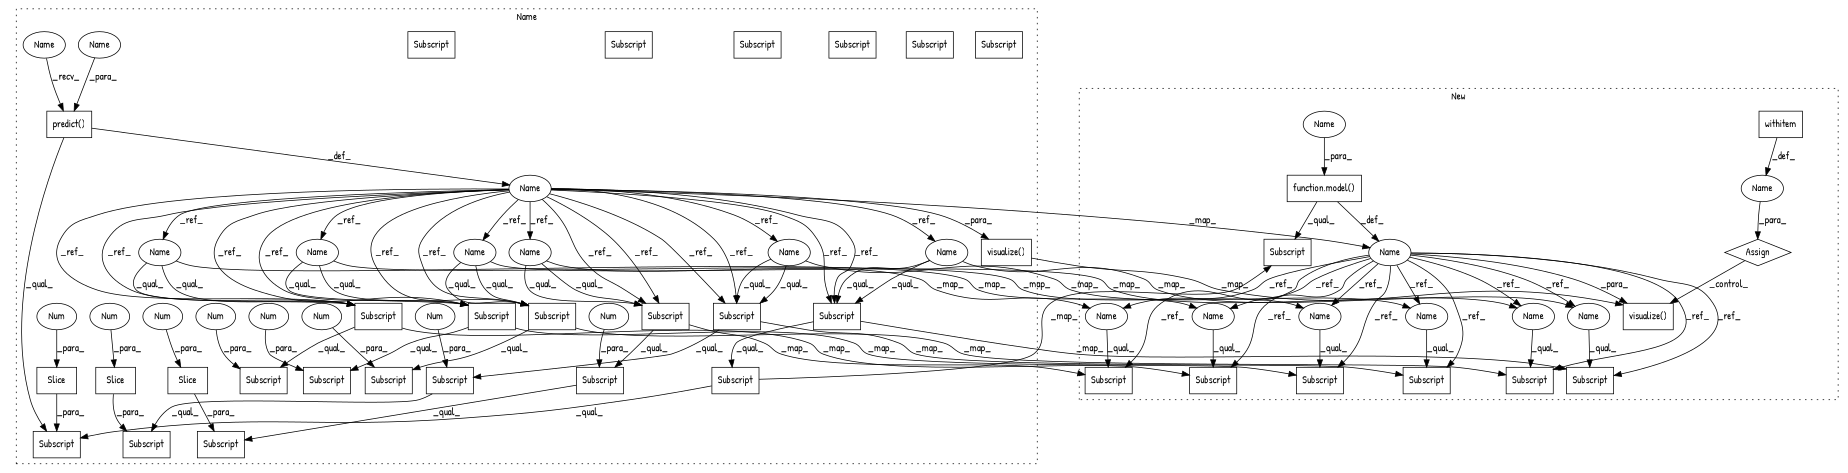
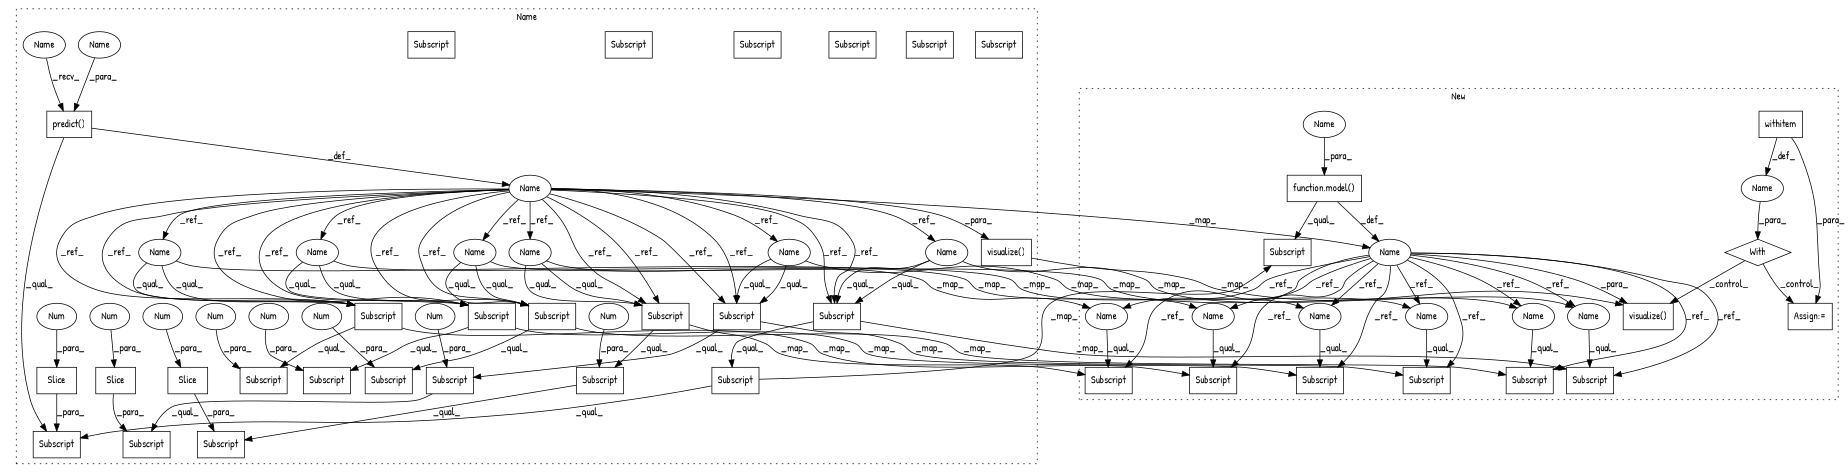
(1758, 252) -> (1758, 252)
none -> (1810, 317)
